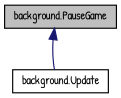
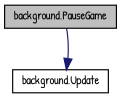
(53, 55) -> (68, 43)
